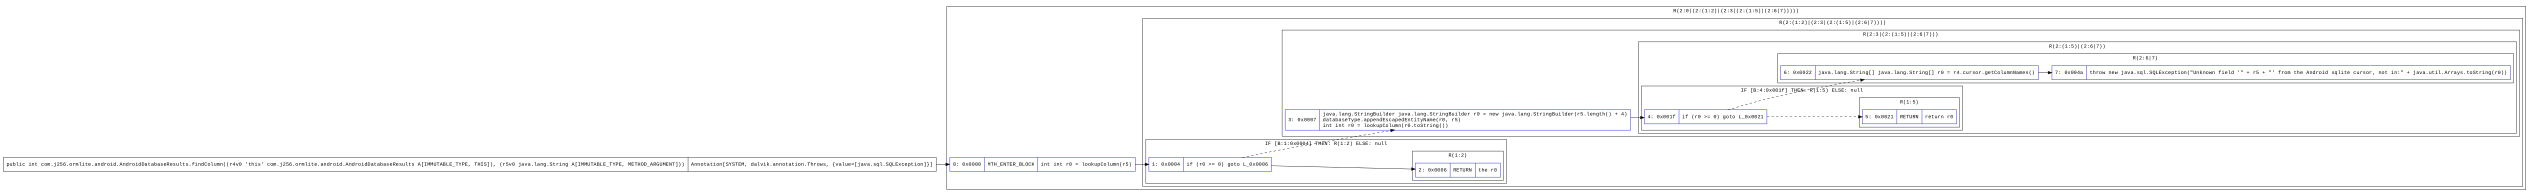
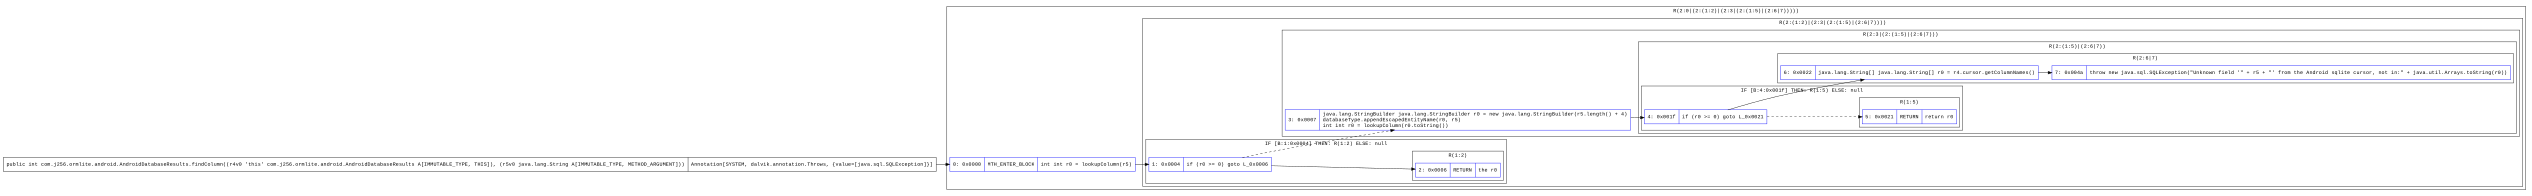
(1794, 93) -> (1794, 93)
